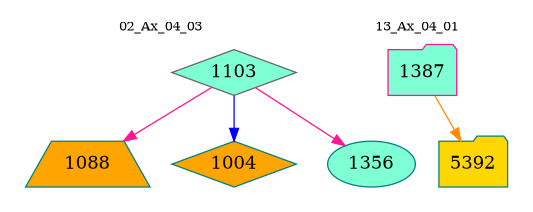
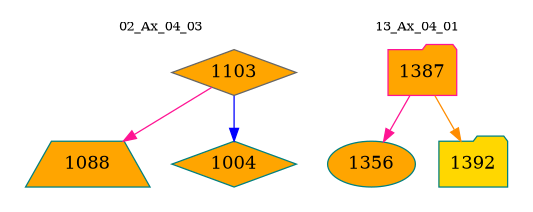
(234, 73) -> (234, 73)
(422, 73) -> (422, 73)
(295, 113) -> (400, 113)
(371, 164) -> (371, 164)
(473, 164) -> (473, 164)
